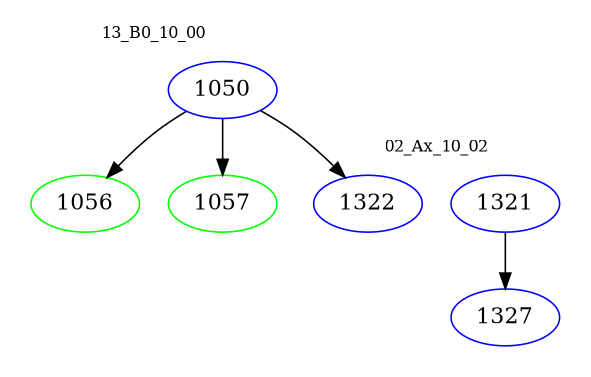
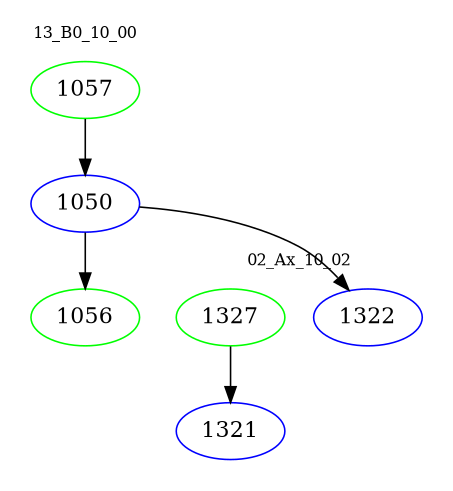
(223, 139) -> (85, 139)
(505, 253) -> (231, 367)
(505, 317) -> (231, 317)
